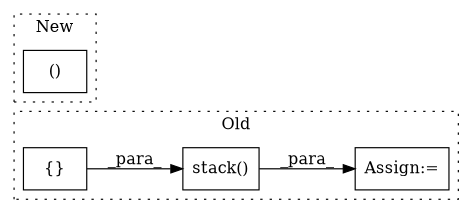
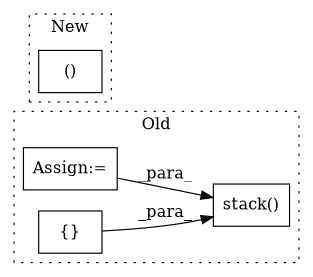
(301, 169) -> (159, 187)
